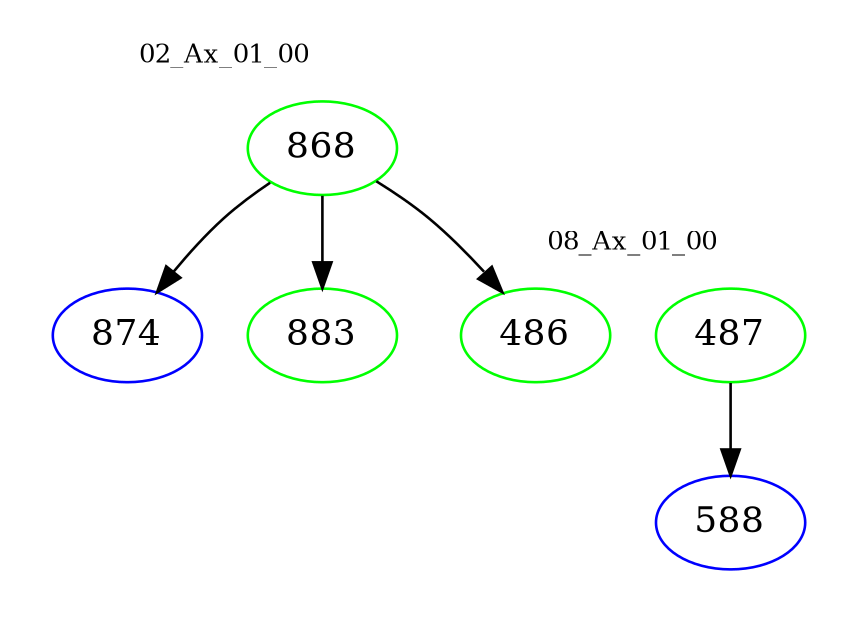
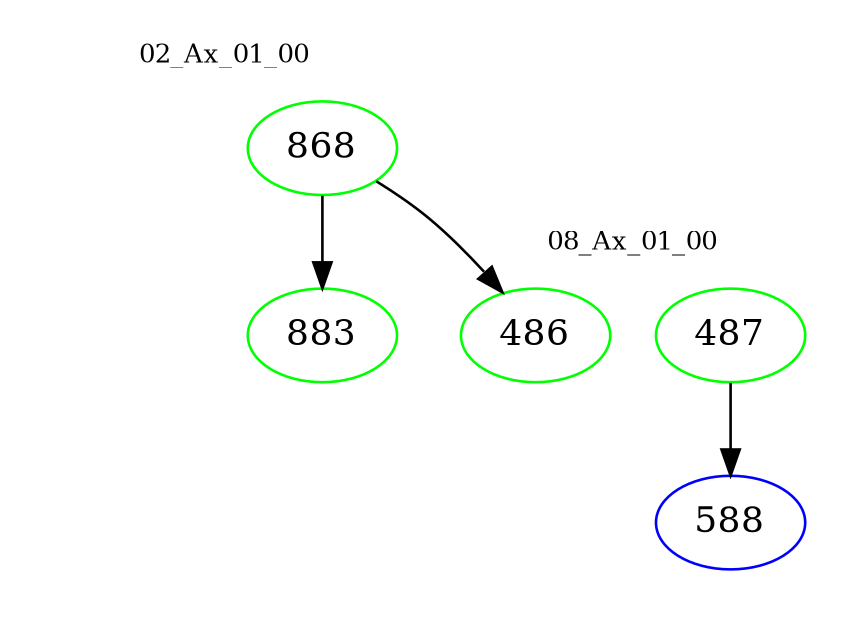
(127, 335) -> none
